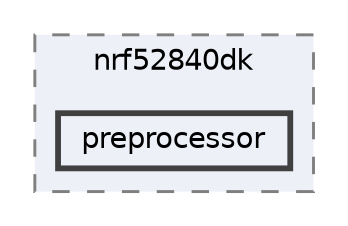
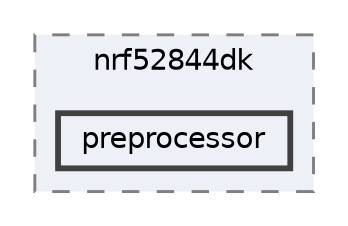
(174, 62) -> (174, 62)
